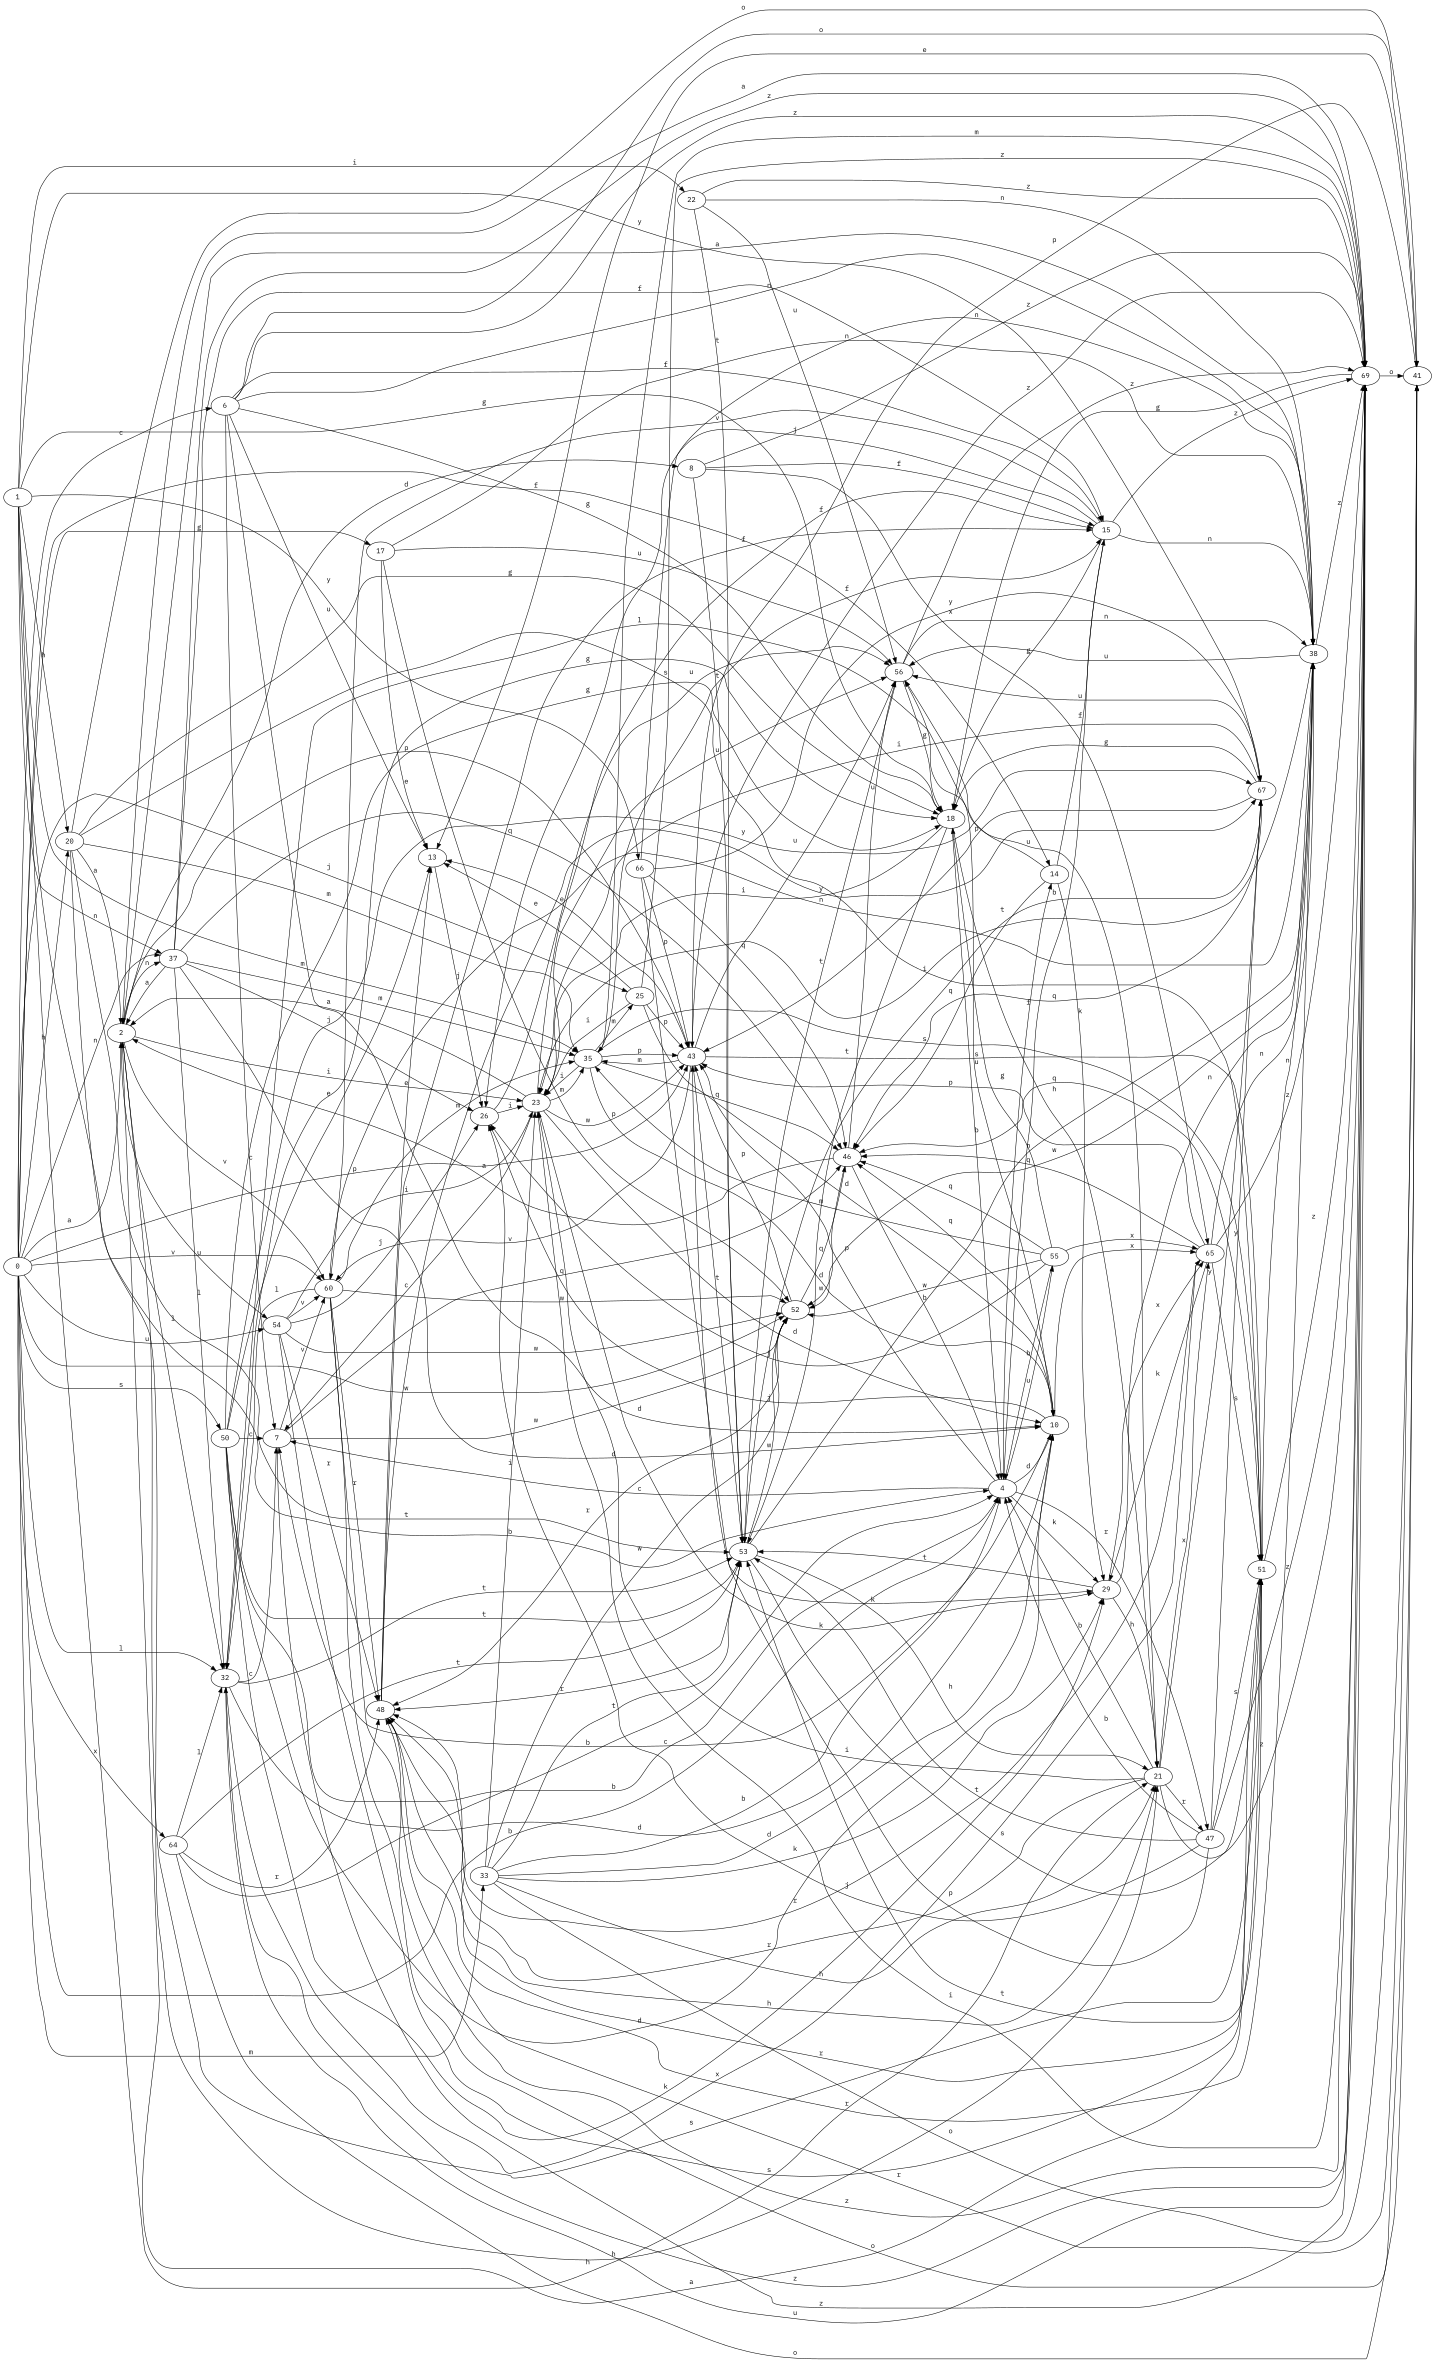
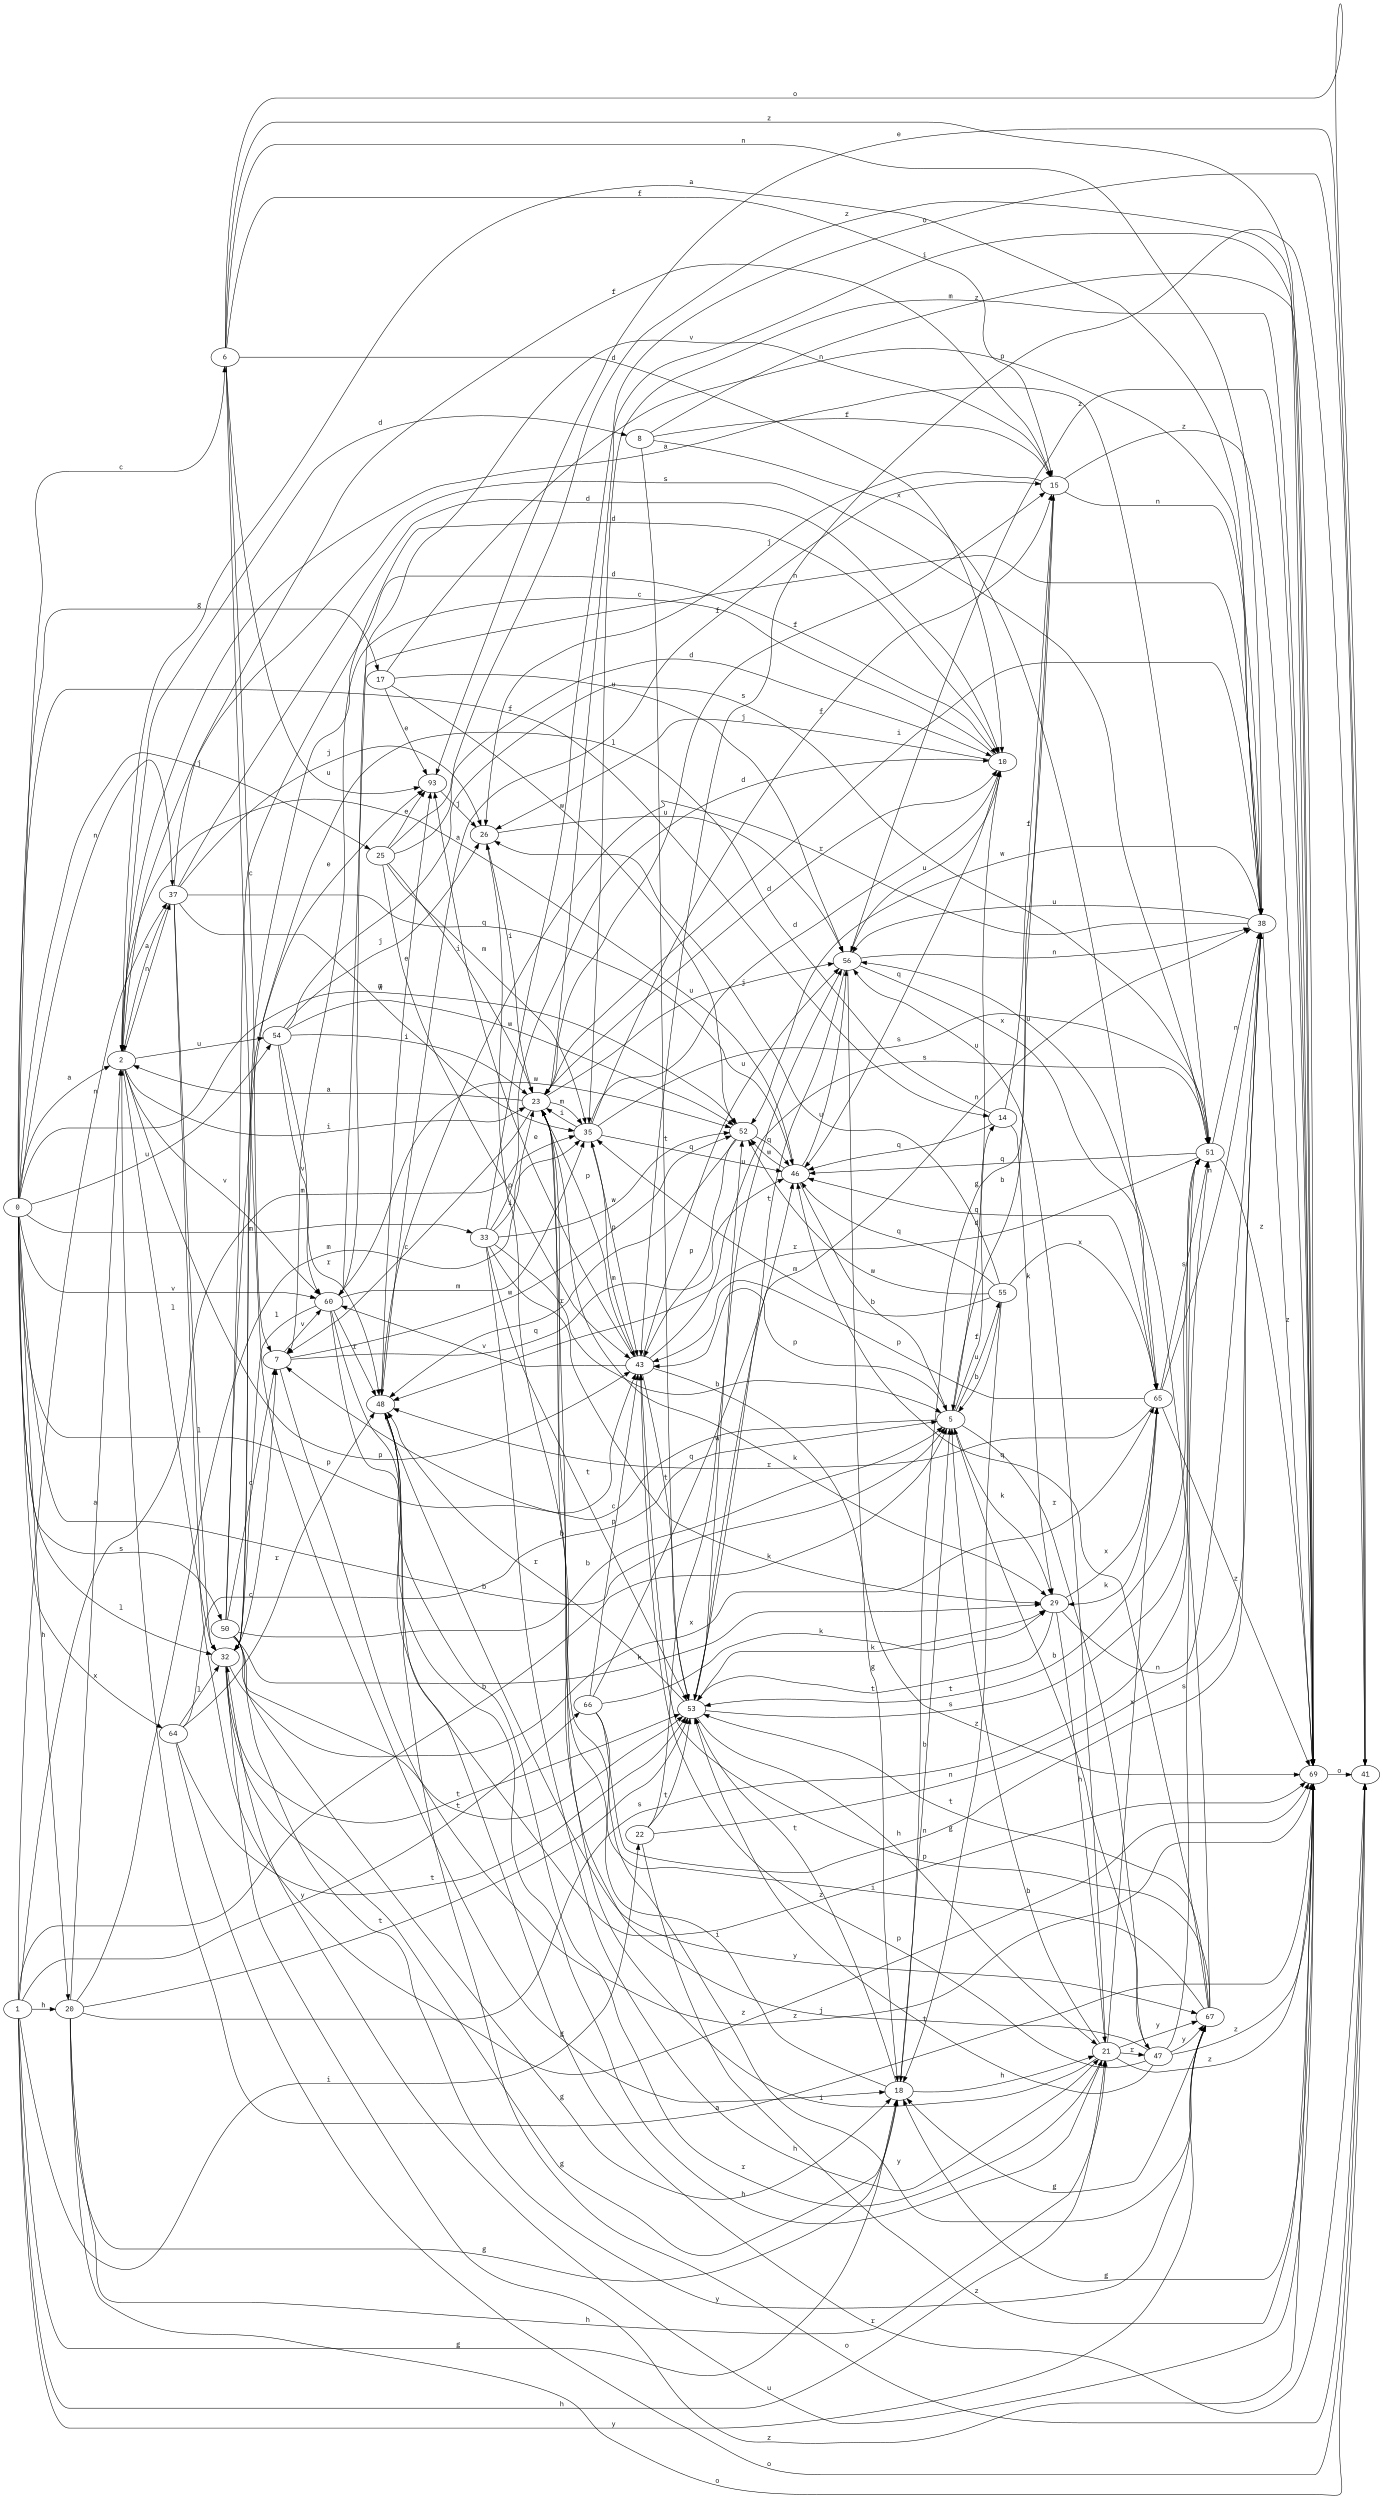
(433, 858) -> (433, 783)
(613, 1030) -> (495, 976)
(1068, 1280) -> (1073, 1128)
(1003, 1489) -> (951, 1420)
none -> (860, 1652)
